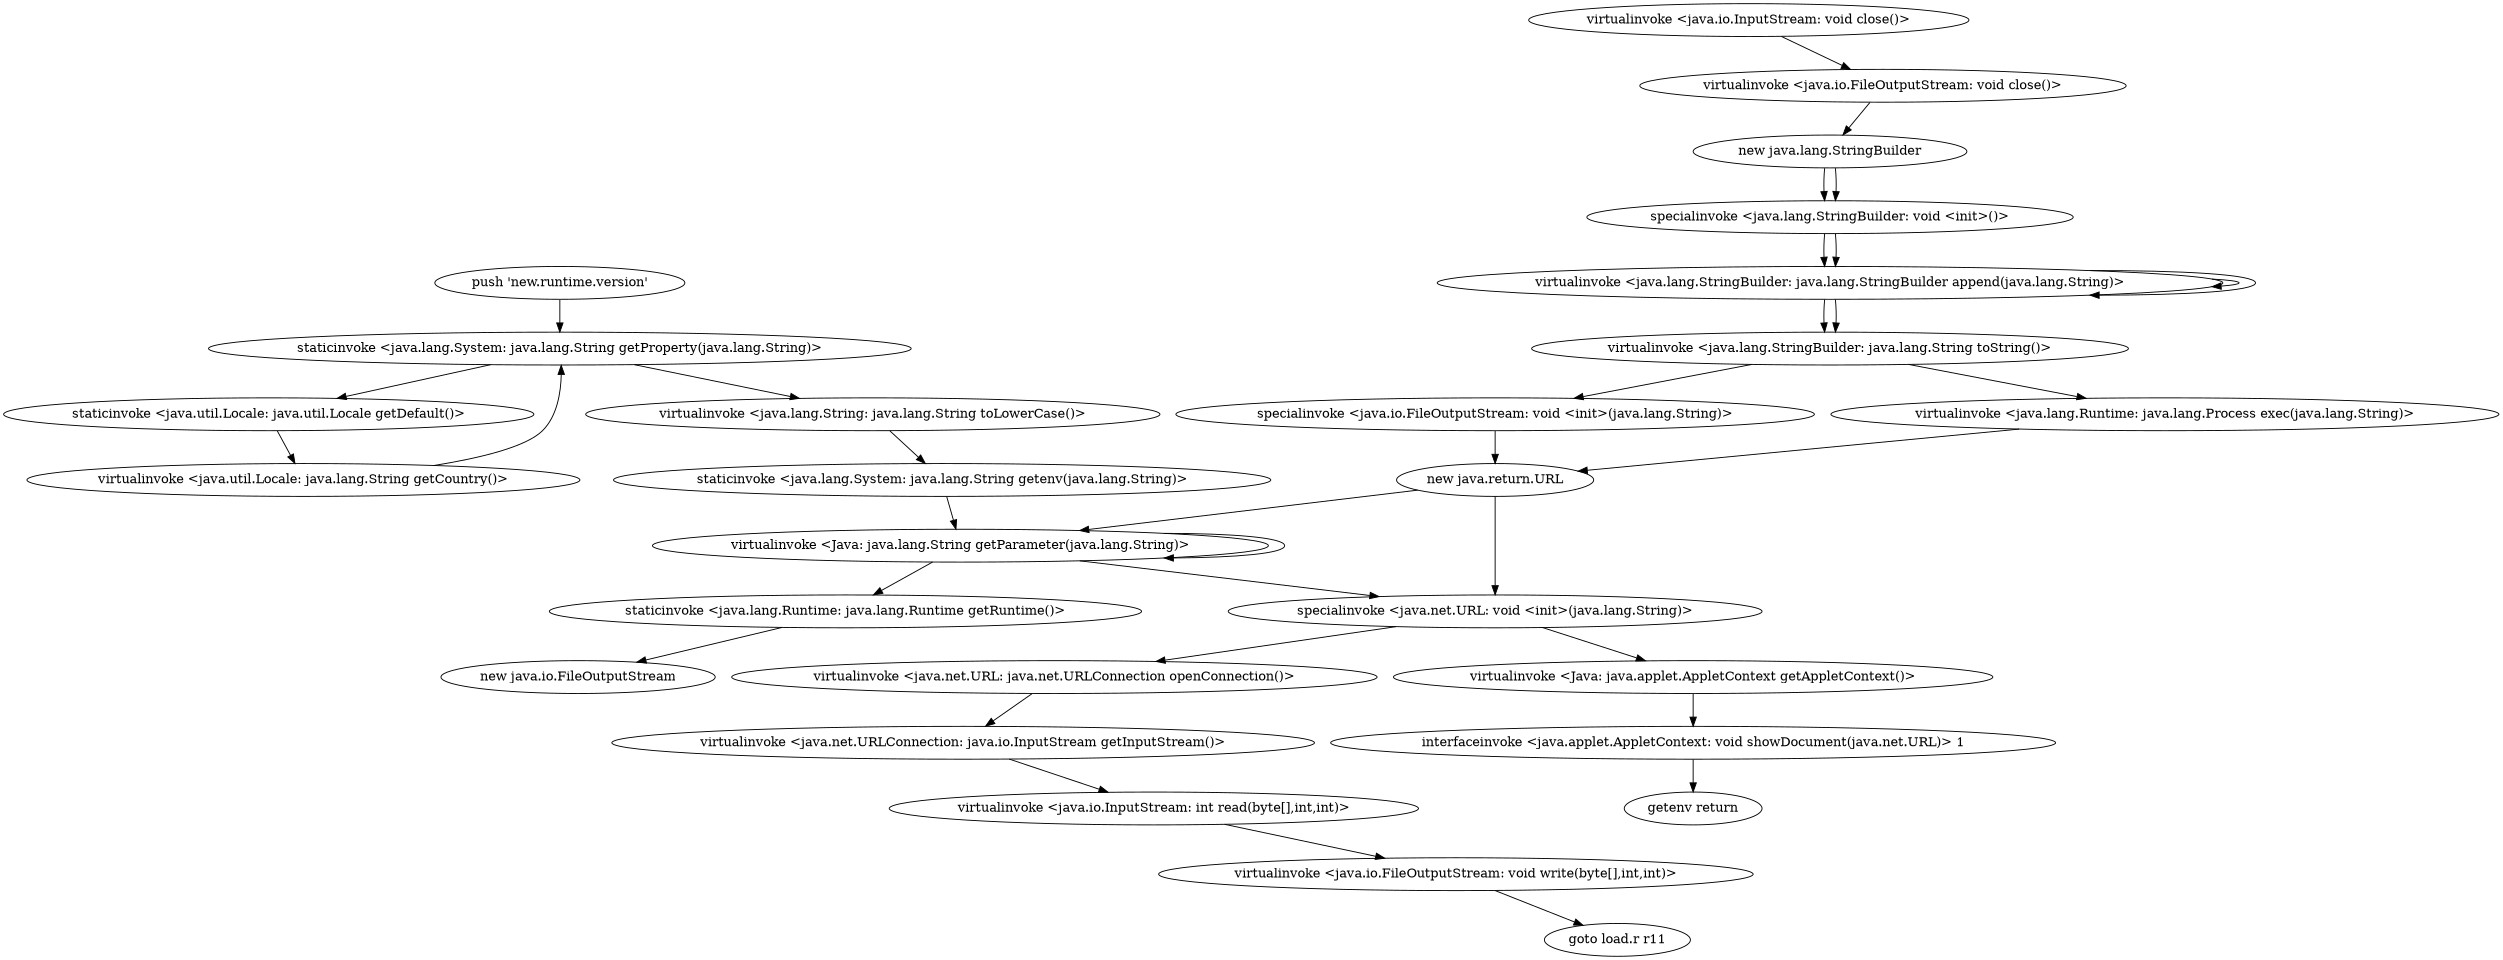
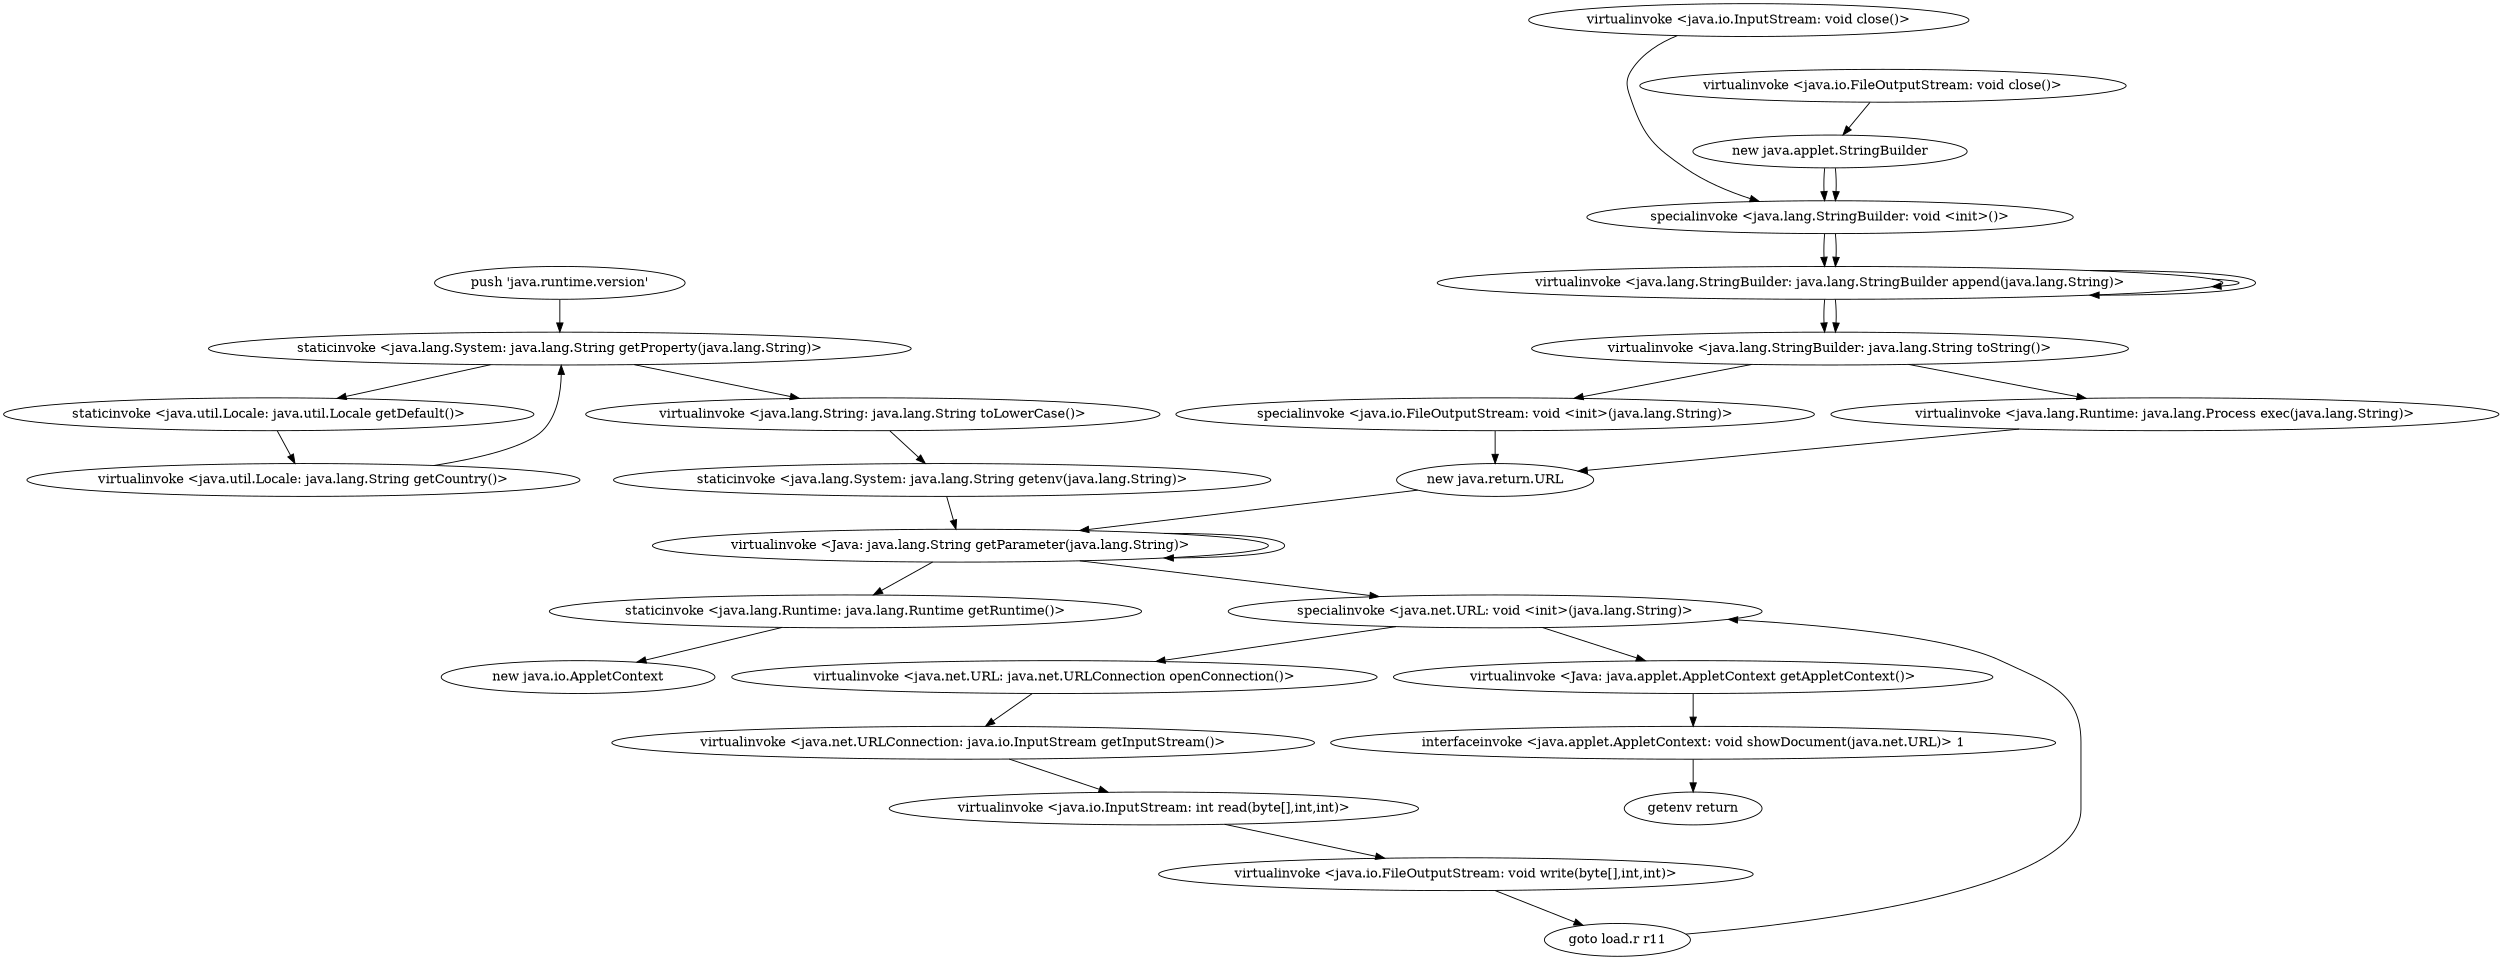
(1812, 51) -> (1646, 133)
(1830, 151) -> (1830, 151)
(560, 283) -> (560, 283)
(1495, 541) -> (2081, 796)
(578, 677) -> (578, 677)
